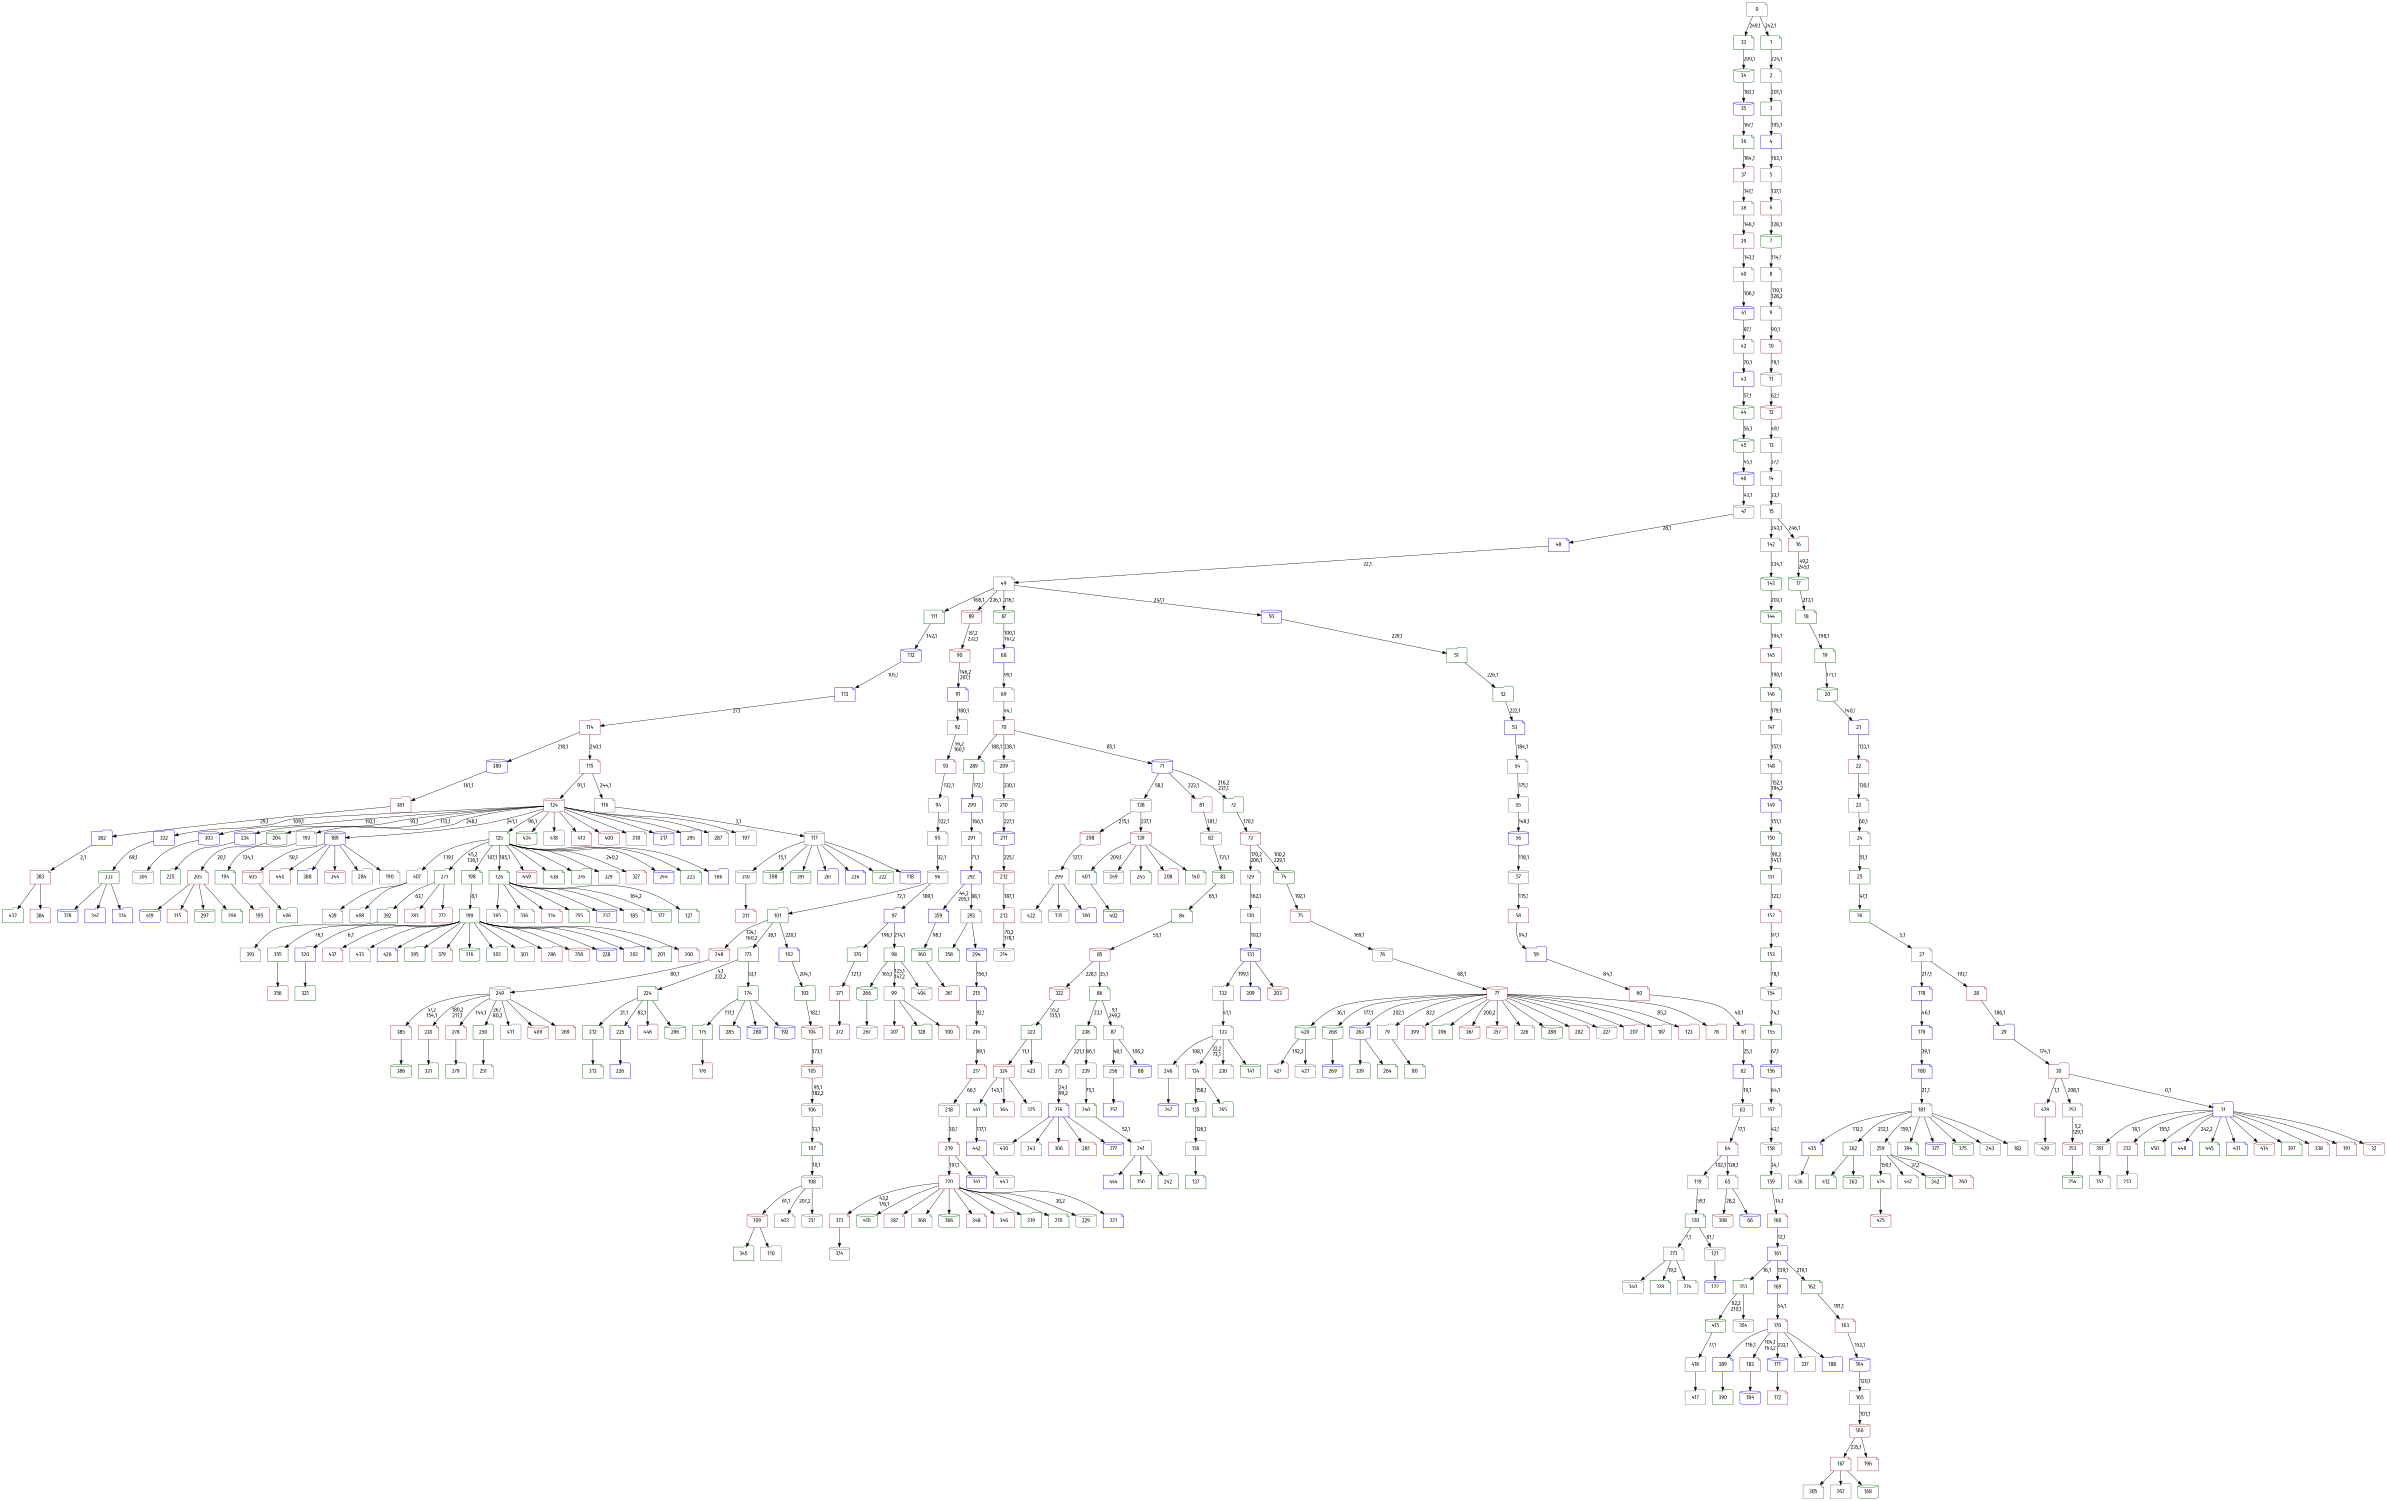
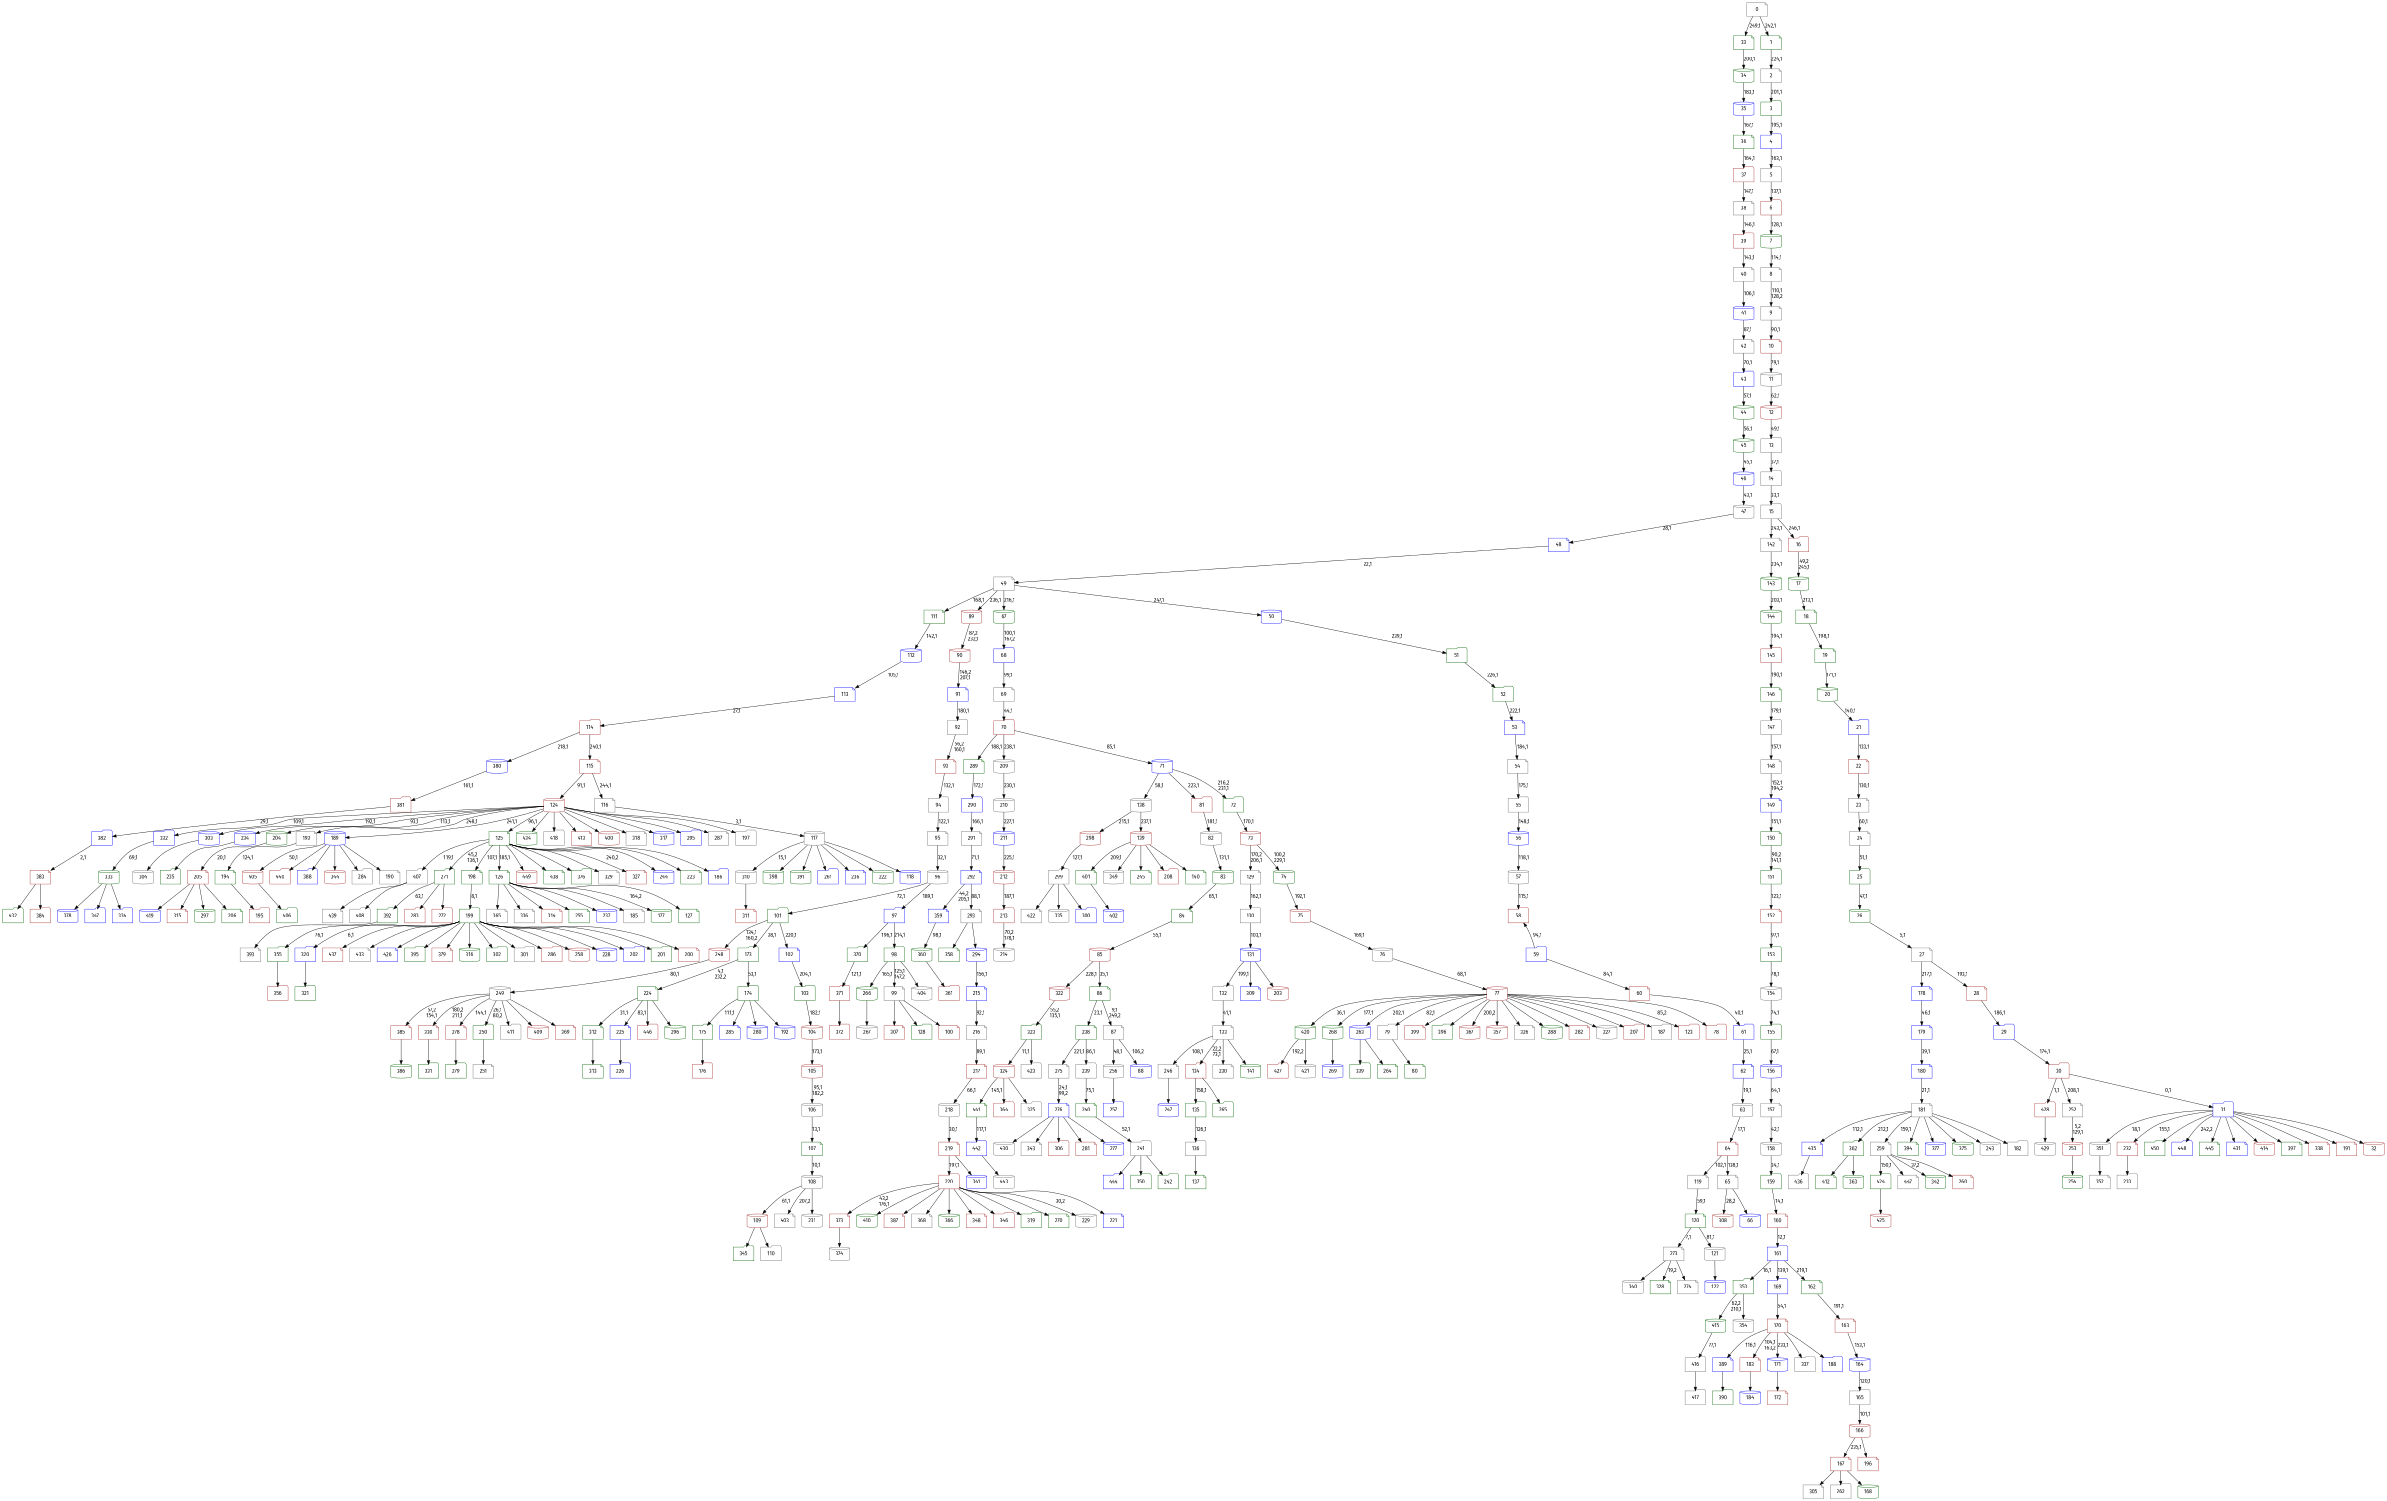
(1517, 936) -> (1531, 937)
